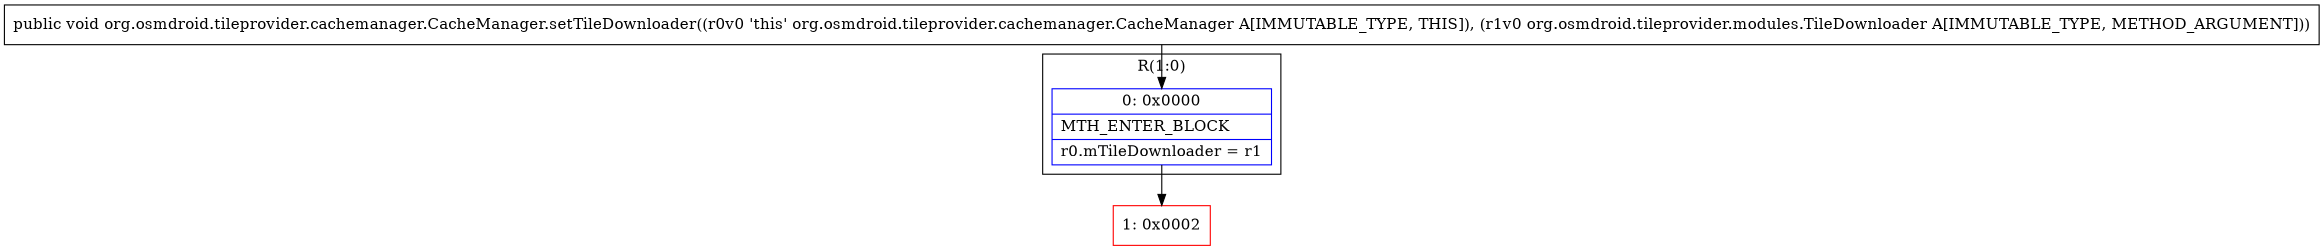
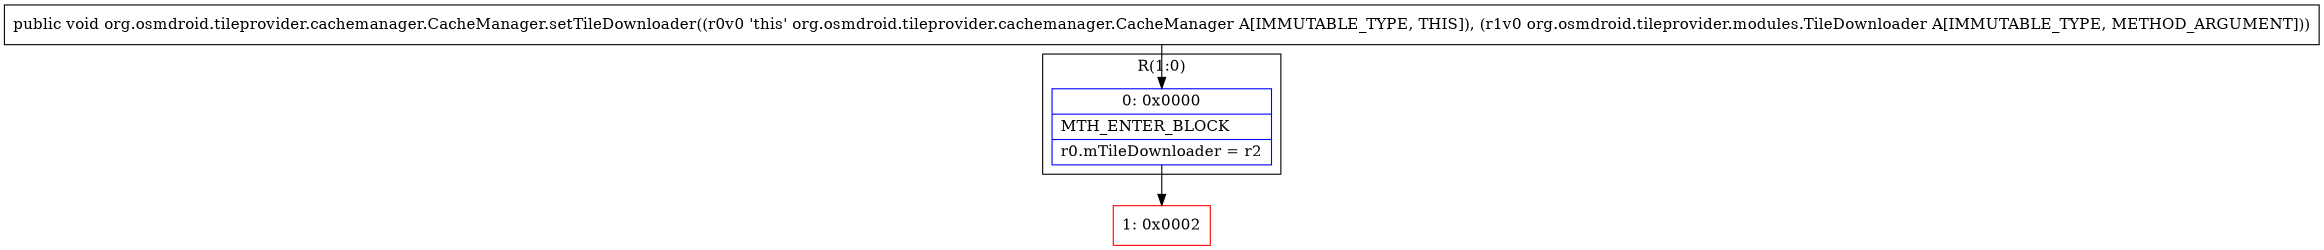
(1162, 152) -> (1162, 152)
